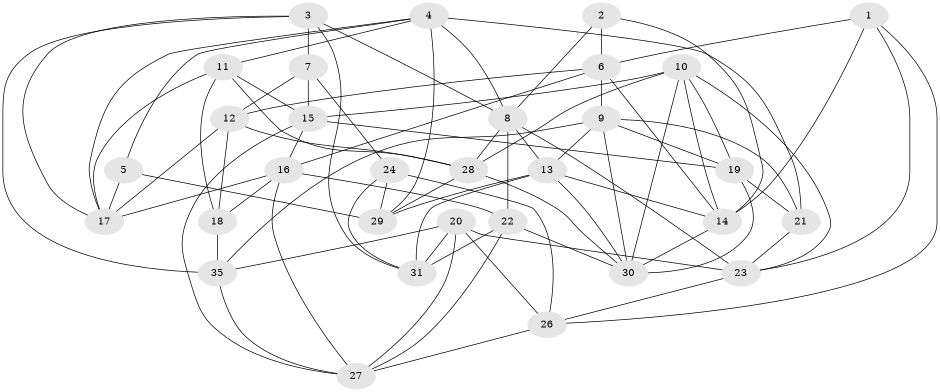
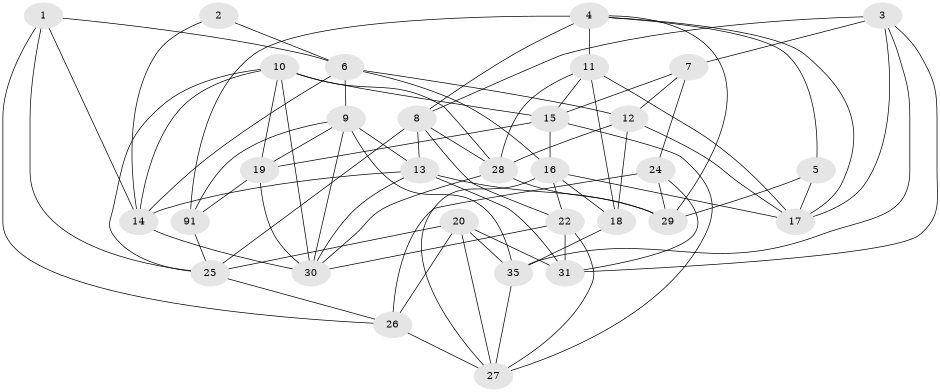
(555, 67) -> none
(801, 222) -> (190, 222)
(741, 273) -> (210, 273)
